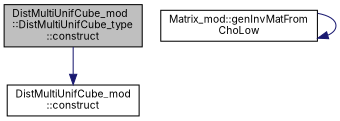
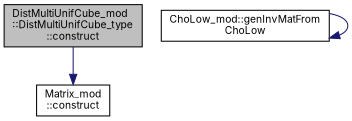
(239, 26) -> (245, 26)
(73, 100) -> (73, 100)
